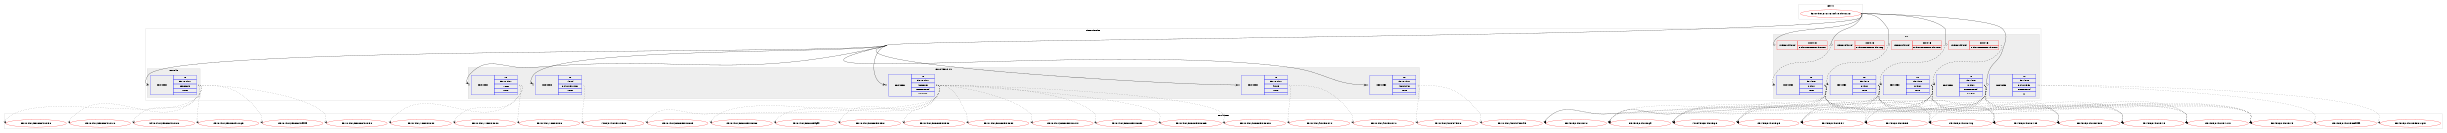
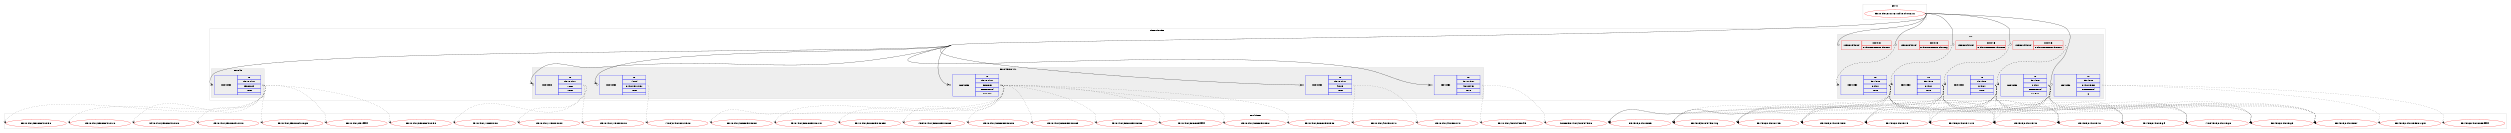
none -> (229, 123)
(293, 123) -> (357, 123)
(806, 123) -> (1191, 123)
(1191, 123) -> (935, 123)
(1448, 123) -> (1576, 123)
(1961, 123) -> (1705, 123)
